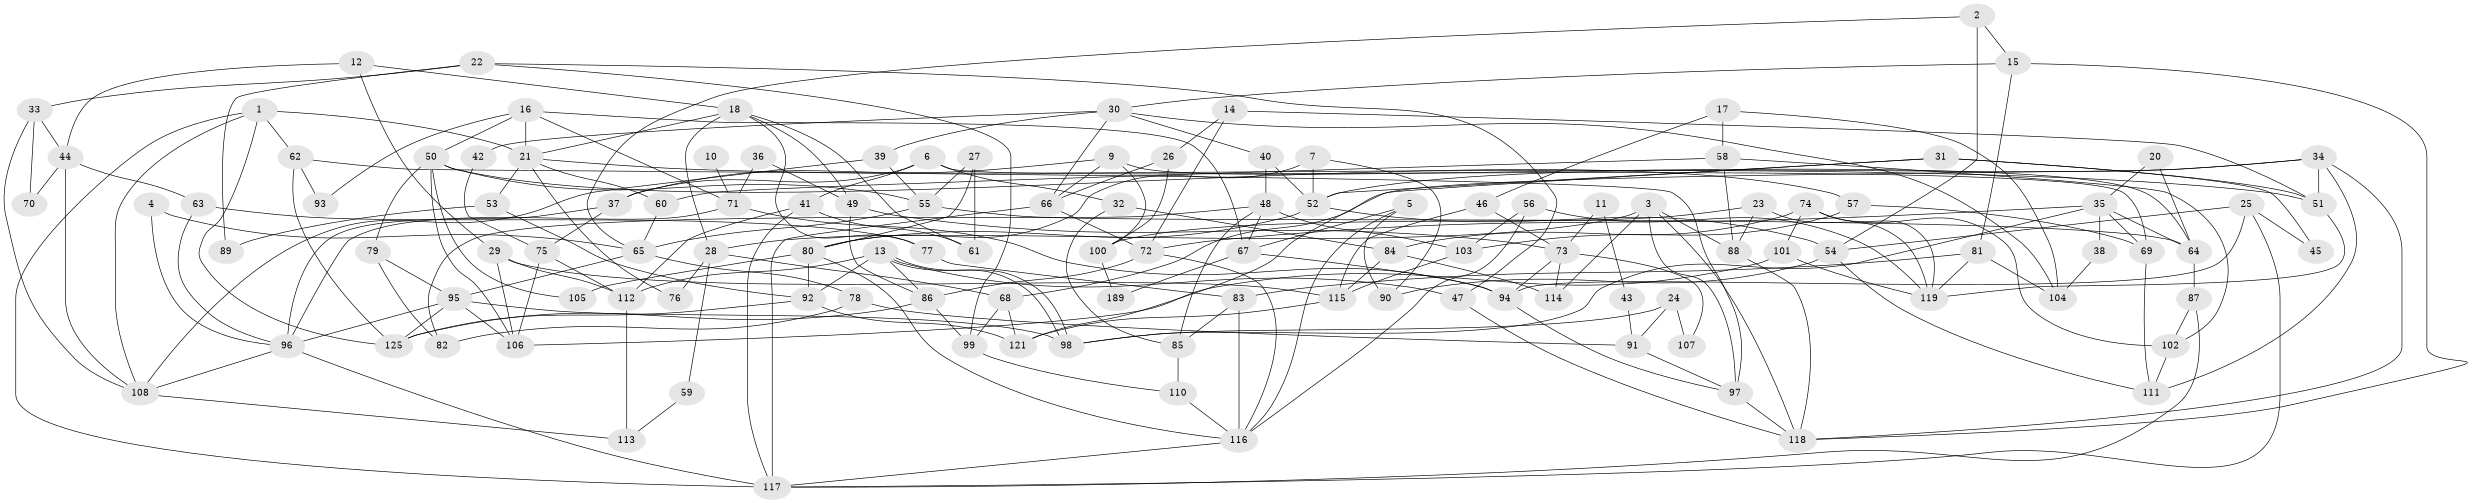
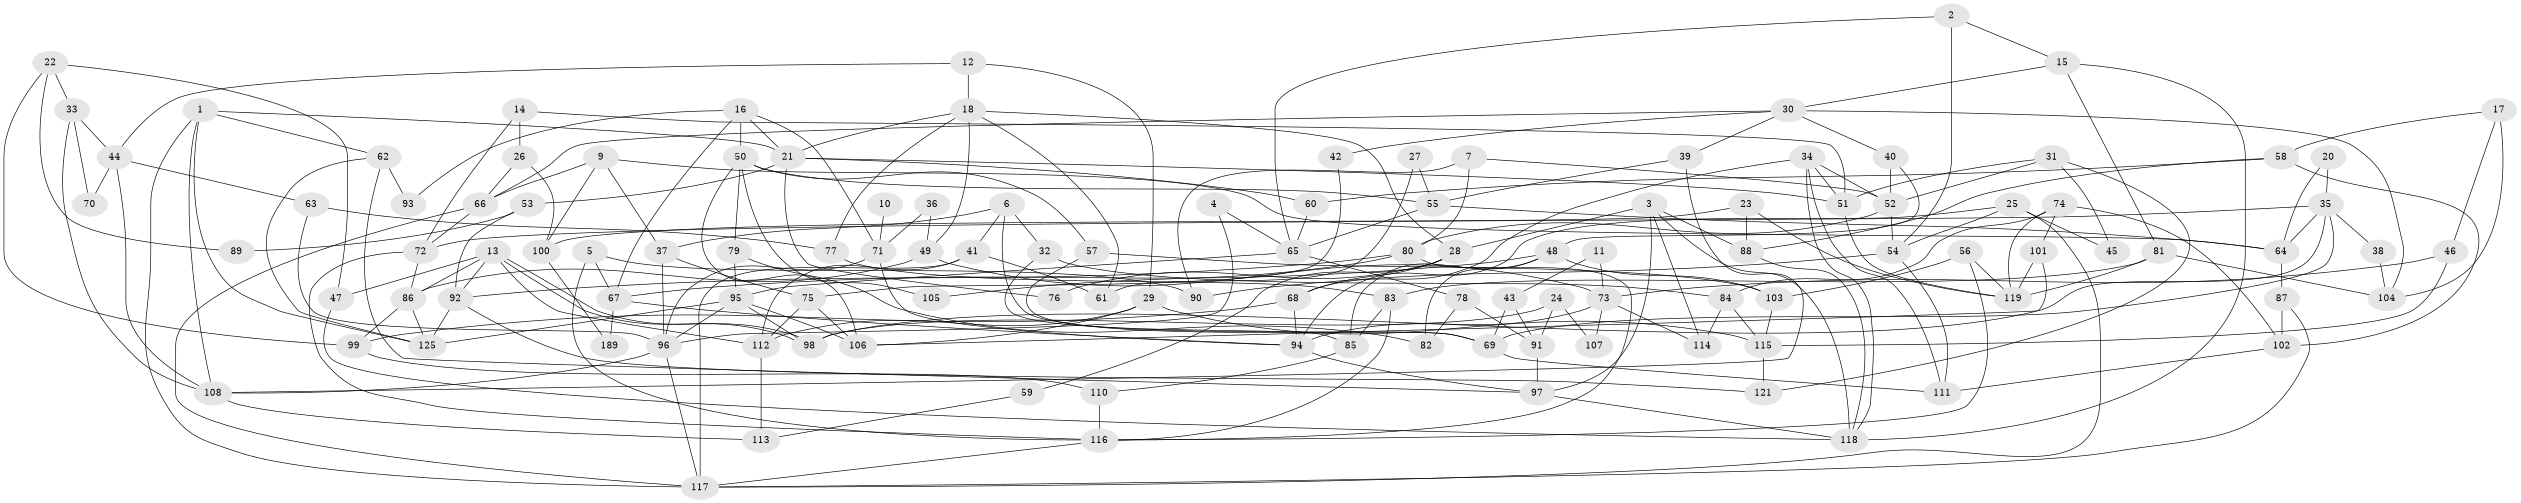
(913, 226) -> none
(1012, 323) -> (1295, 323)
none -> (1500, 323)
